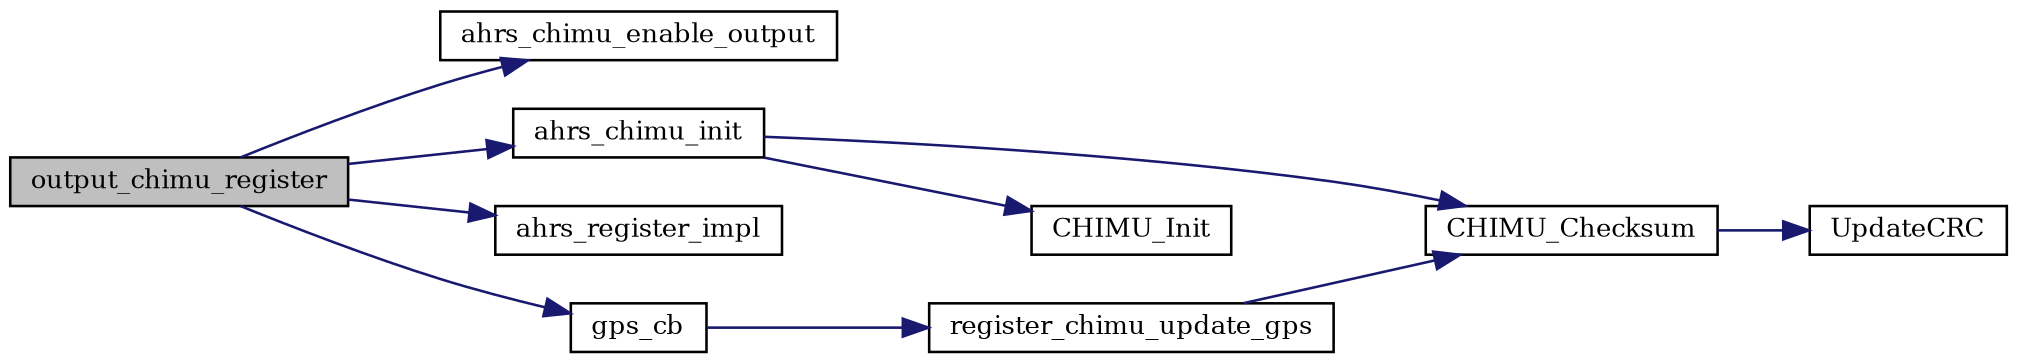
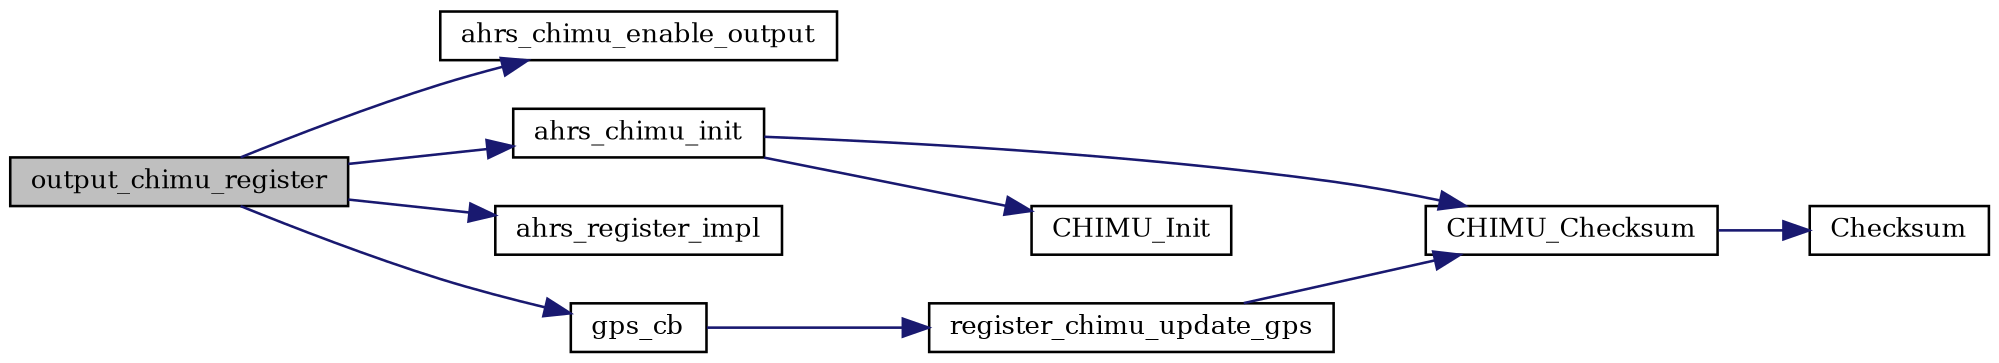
(1908, 230) -> (1899, 230)
